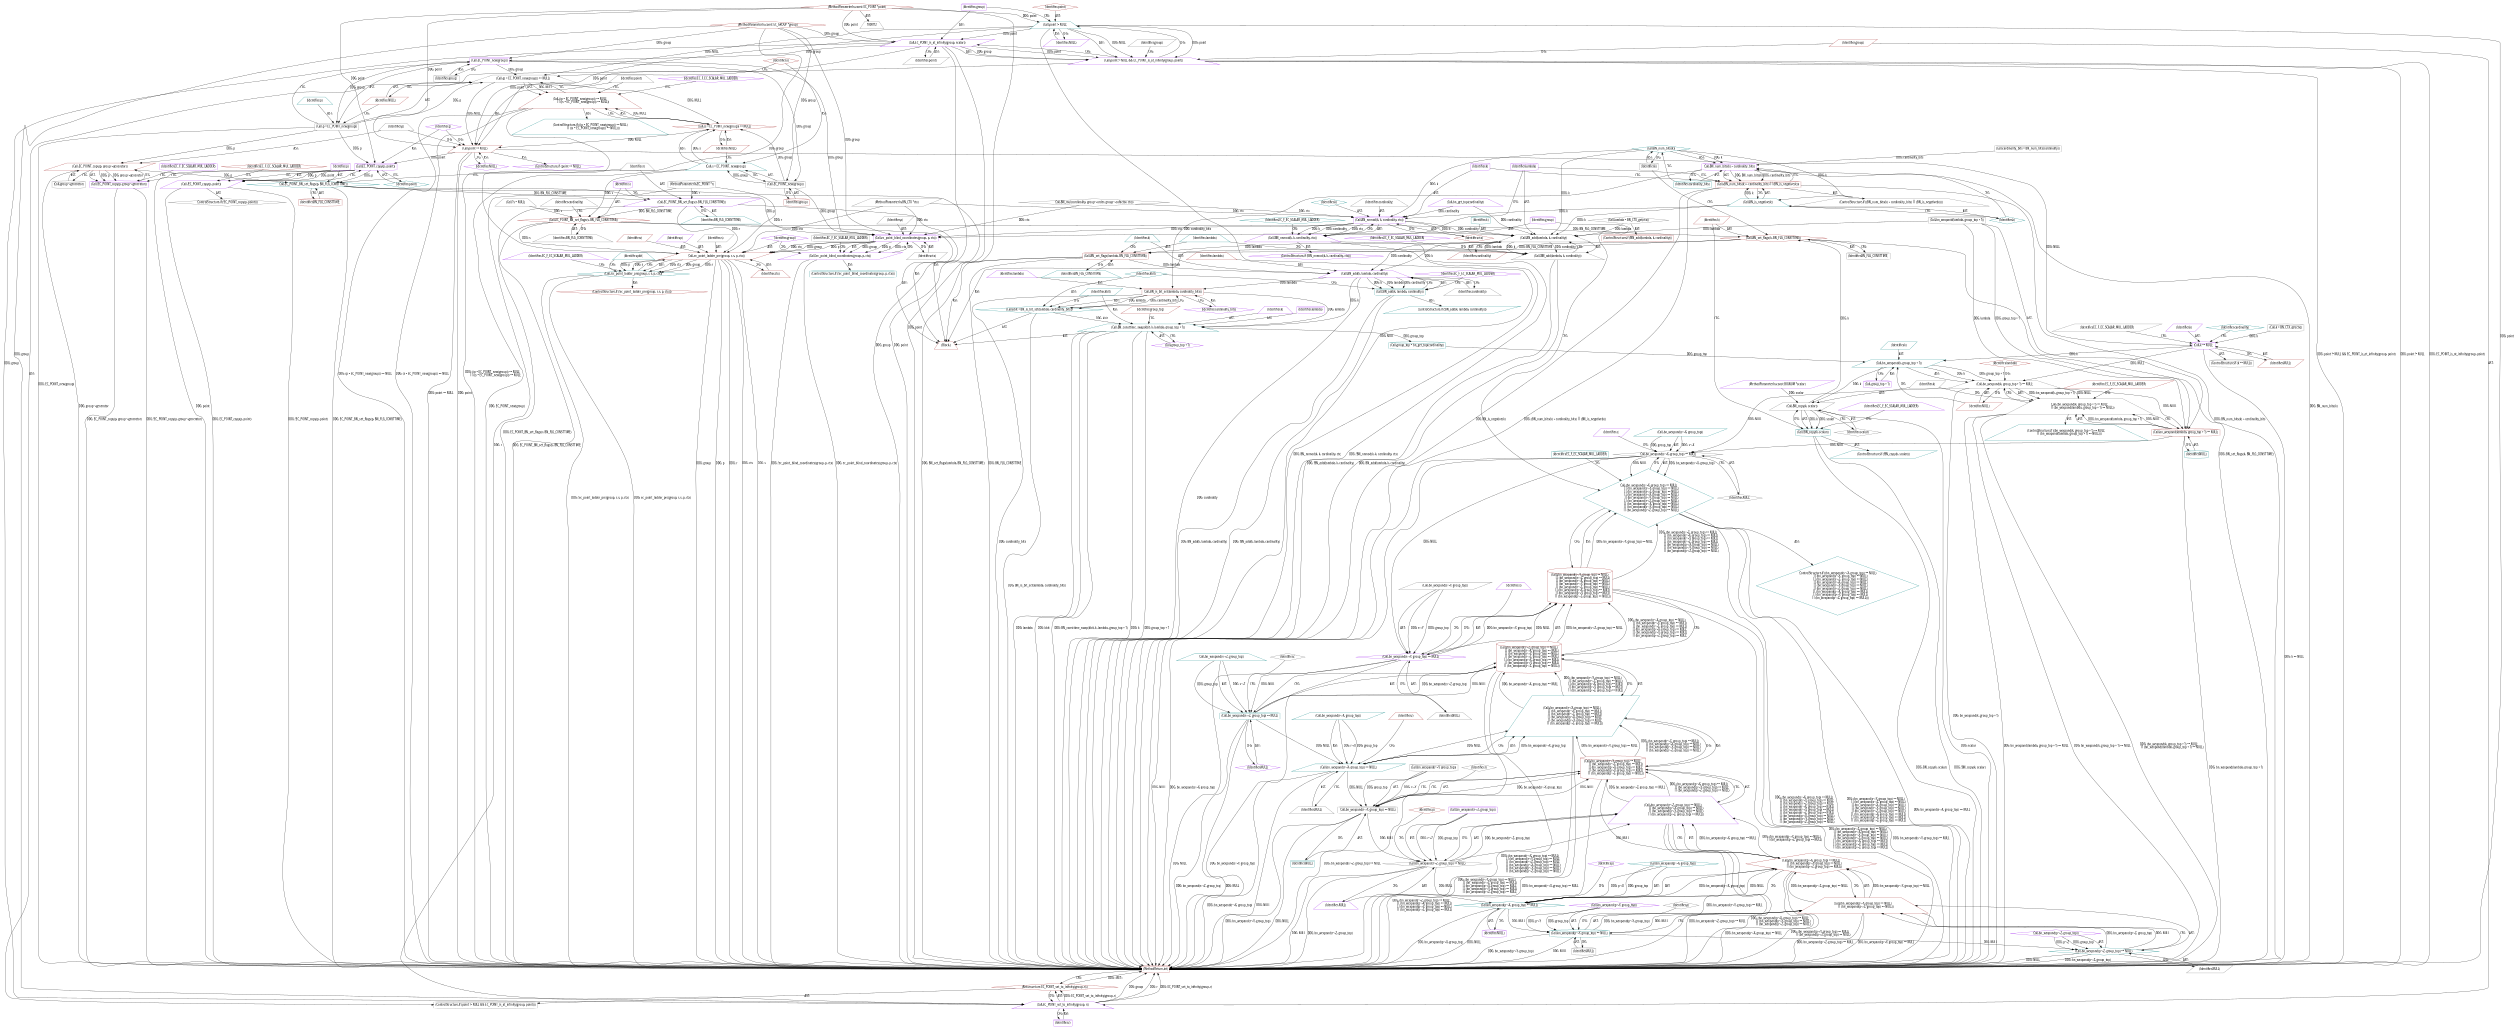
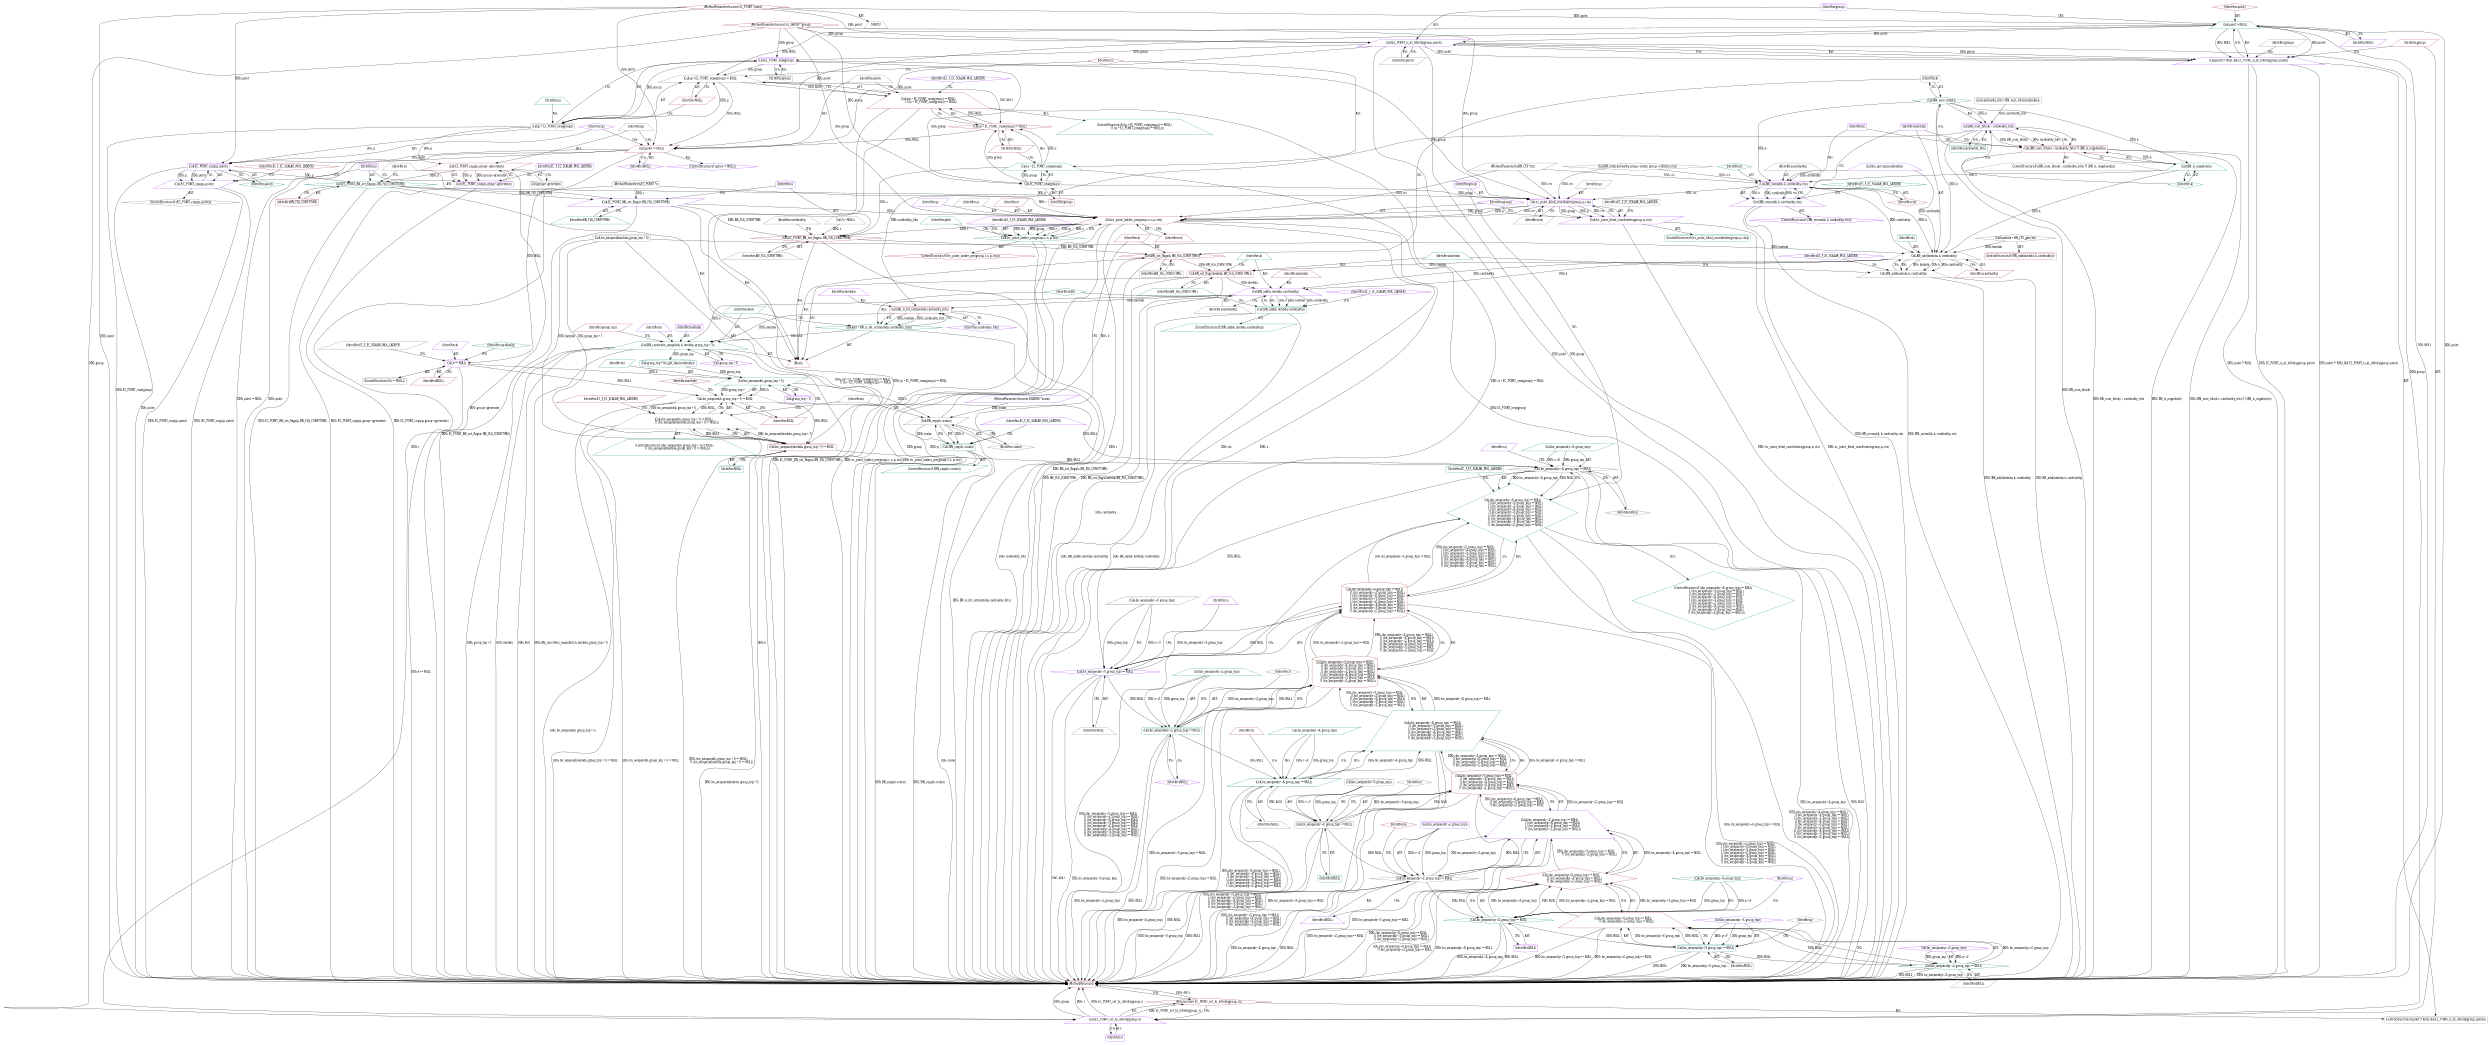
(937, 43) -> (1414, 43)
(577, 247) -> (960, 228)
(2286, 328) -> none
